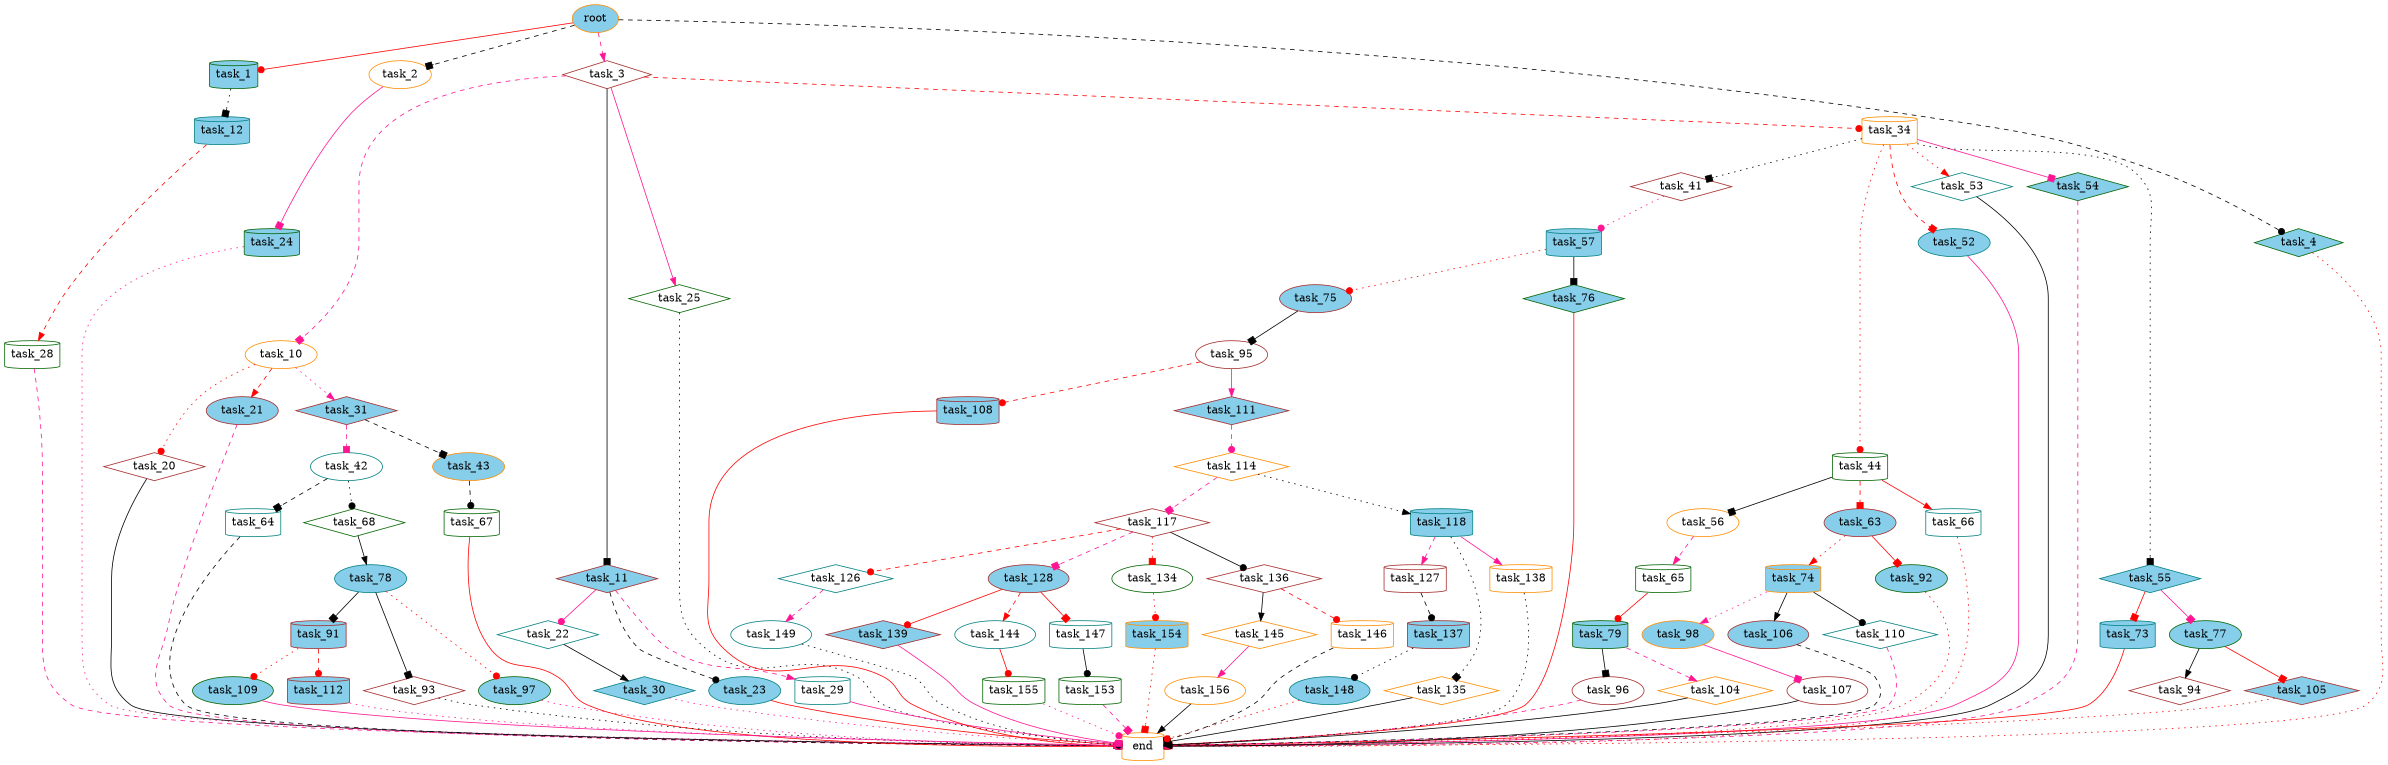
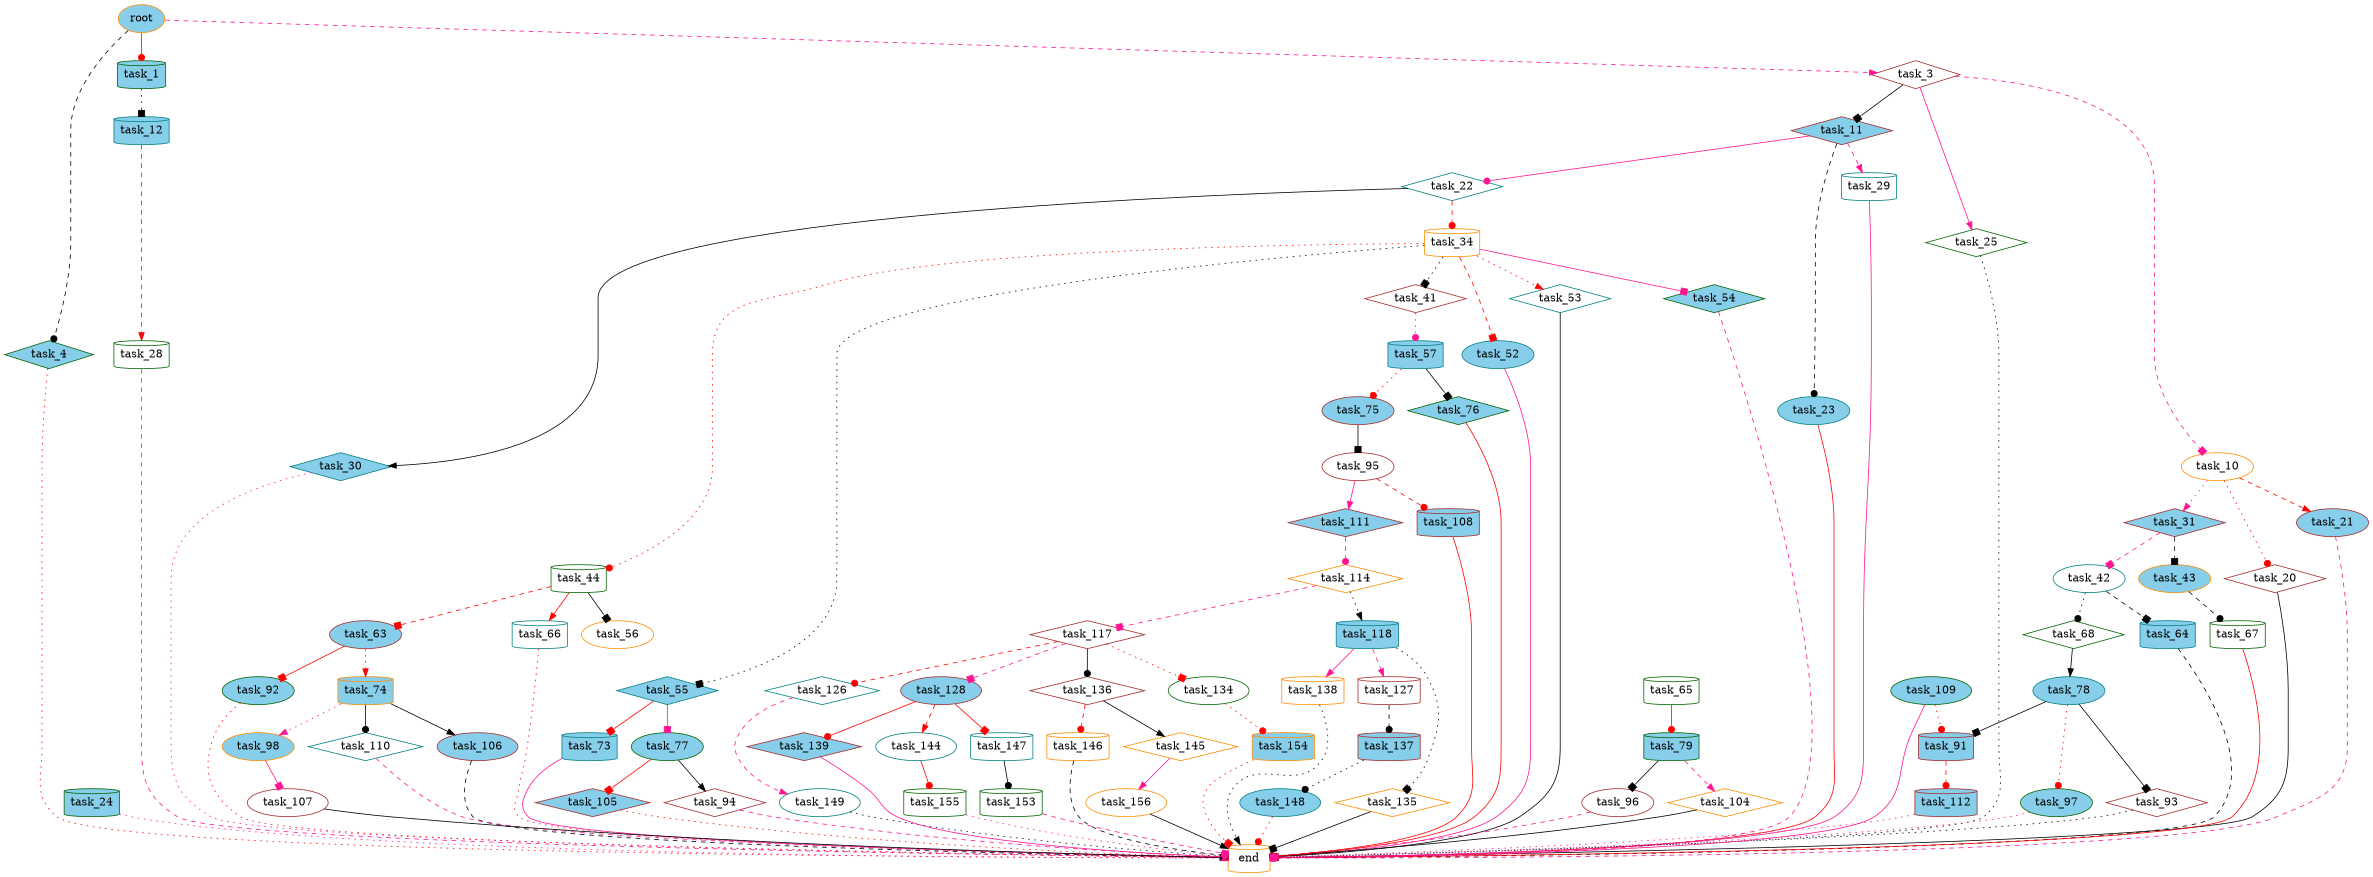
(400, 75) -> none
(1250, 103) -> (1452, 212)
(253, 523) -> (2168, 635)
(1686, 547) -> none
(277, 662) -> (1938, 715)
(1665, 734) -> (835, 846)
none -> (968, 840)
